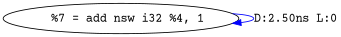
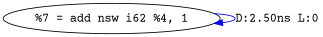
(121, 19) -> (112, 19)
